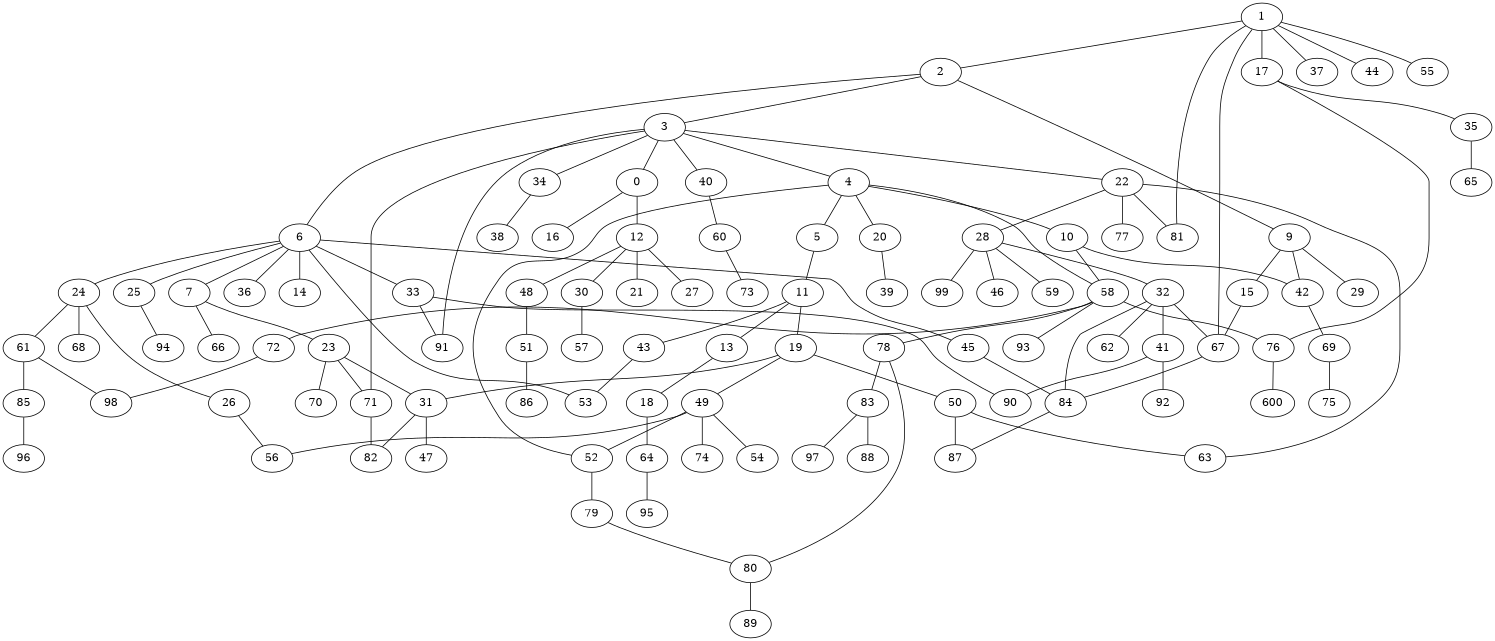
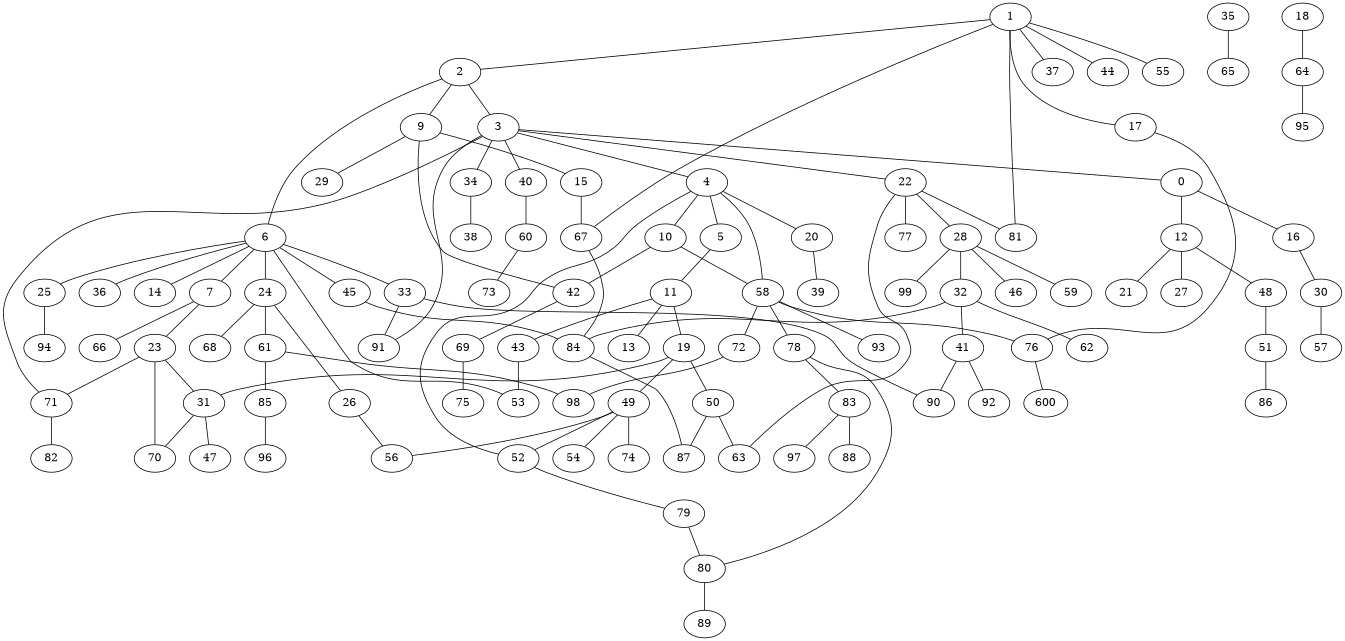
(1366, 100) -> none
(608, 267) -> (1307, 265)
(1184, 314) -> none
(682, 379) -> none
(399, 431) -> (179, 431)
